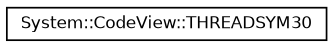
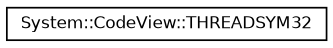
(167, 24) -> (167, 24)
